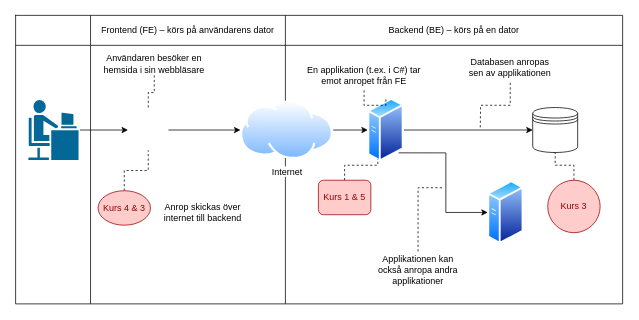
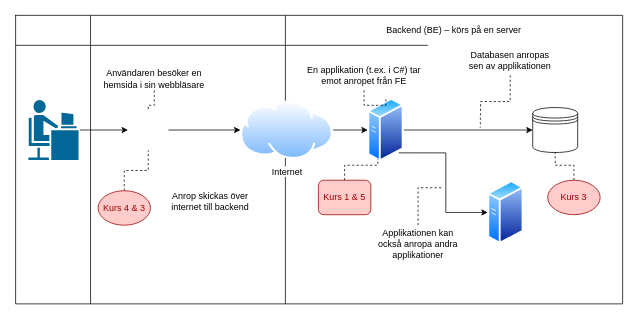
(188, 30) -> none
(454, 30) -> (454, 30)
(154, 64) -> (154, 79)
(510, 68) -> (510, 60)
(574, 207) -> (574, 198)
(203, 213) -> (210, 201)
(418, 270) -> (418, 244)
